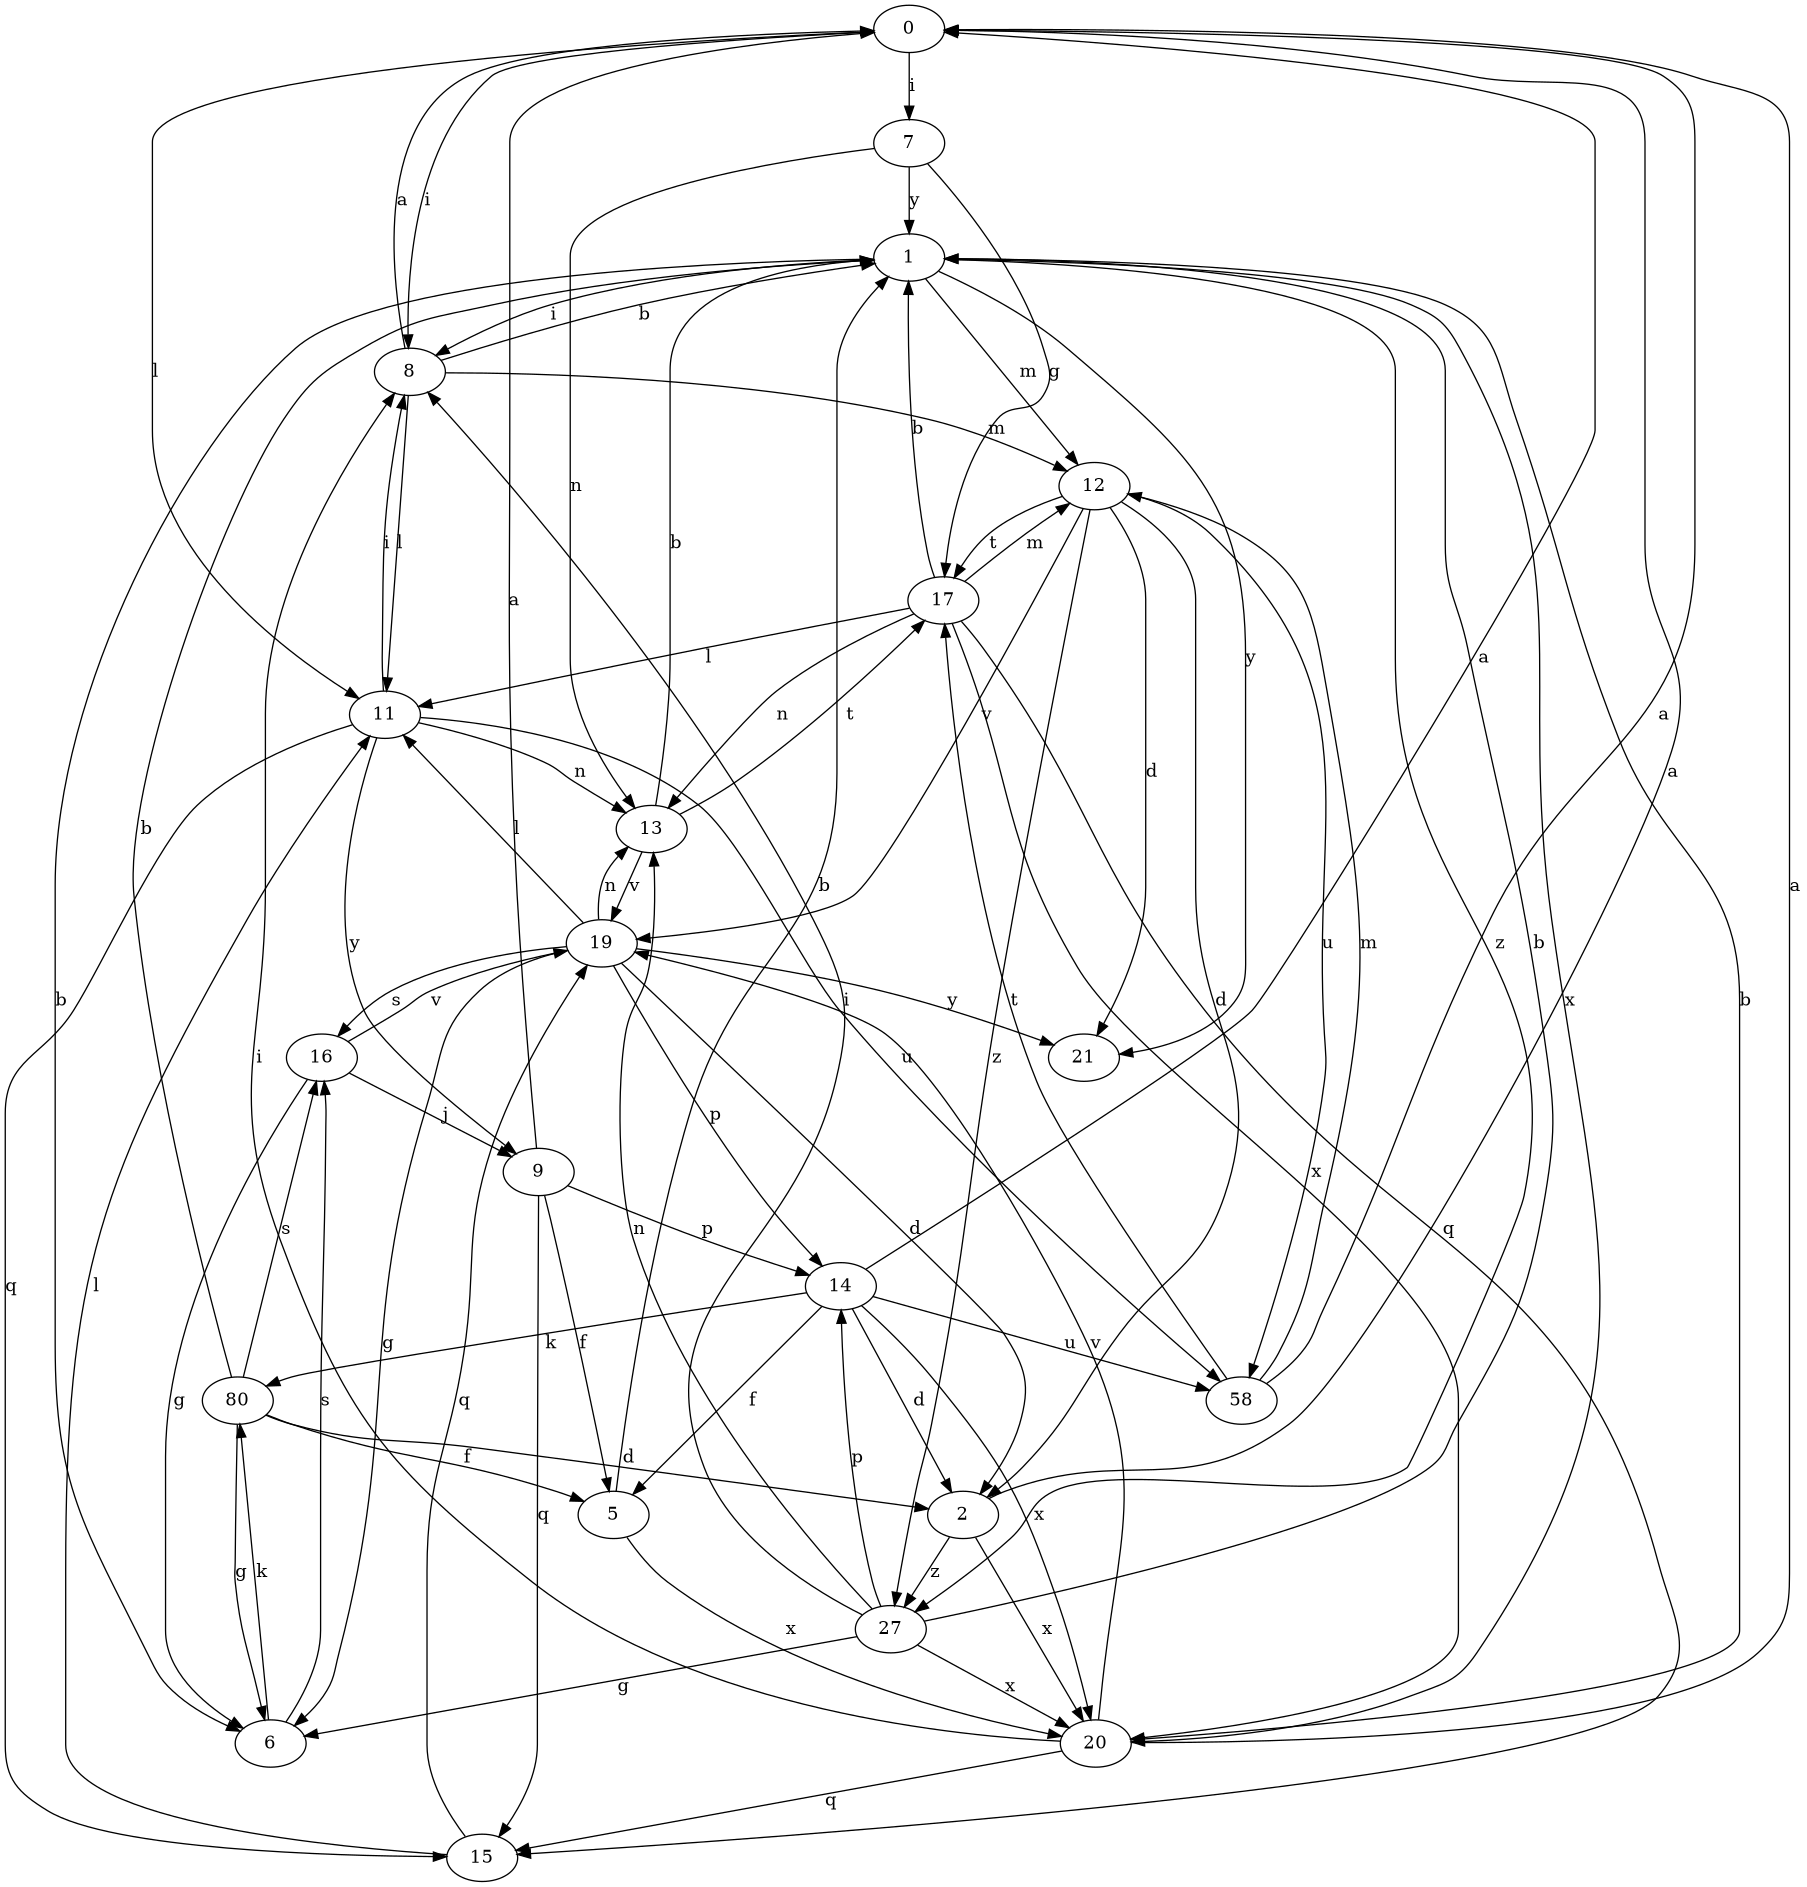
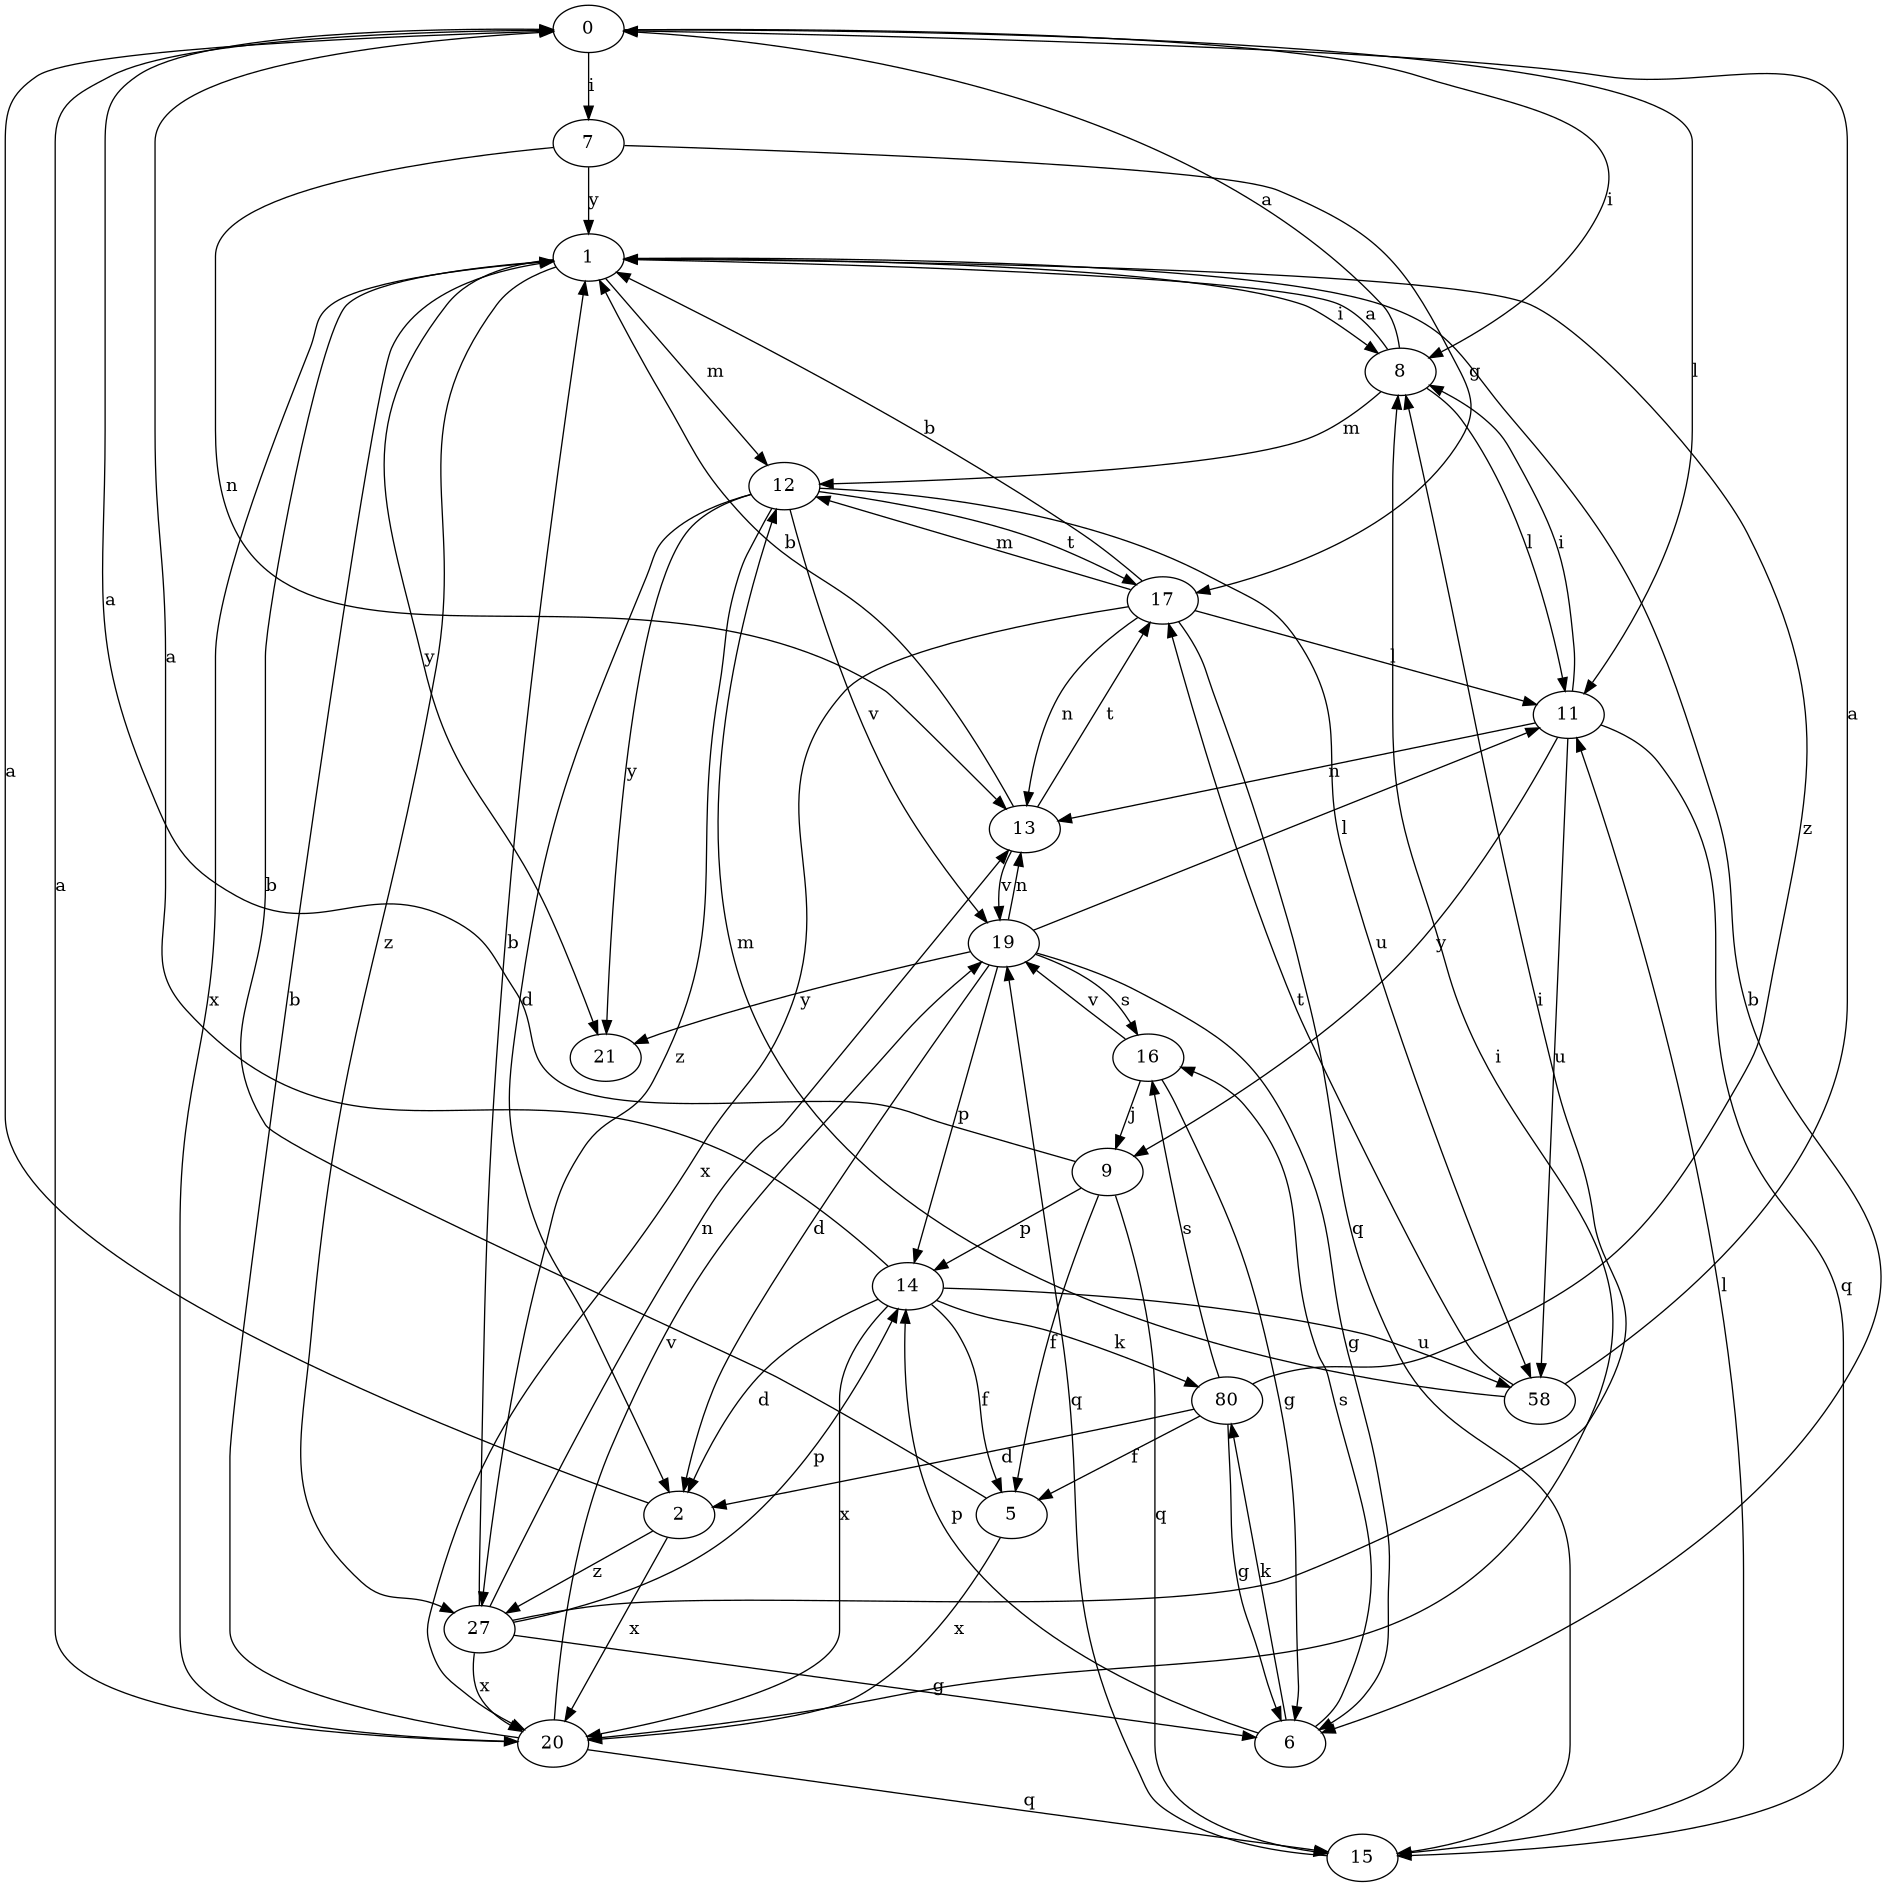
(645, 315) -> (1371, 315)
(1152, 772) -> (633, 772)
(147, 829) -> (1808, 829)
none -> (1000, 1593)
